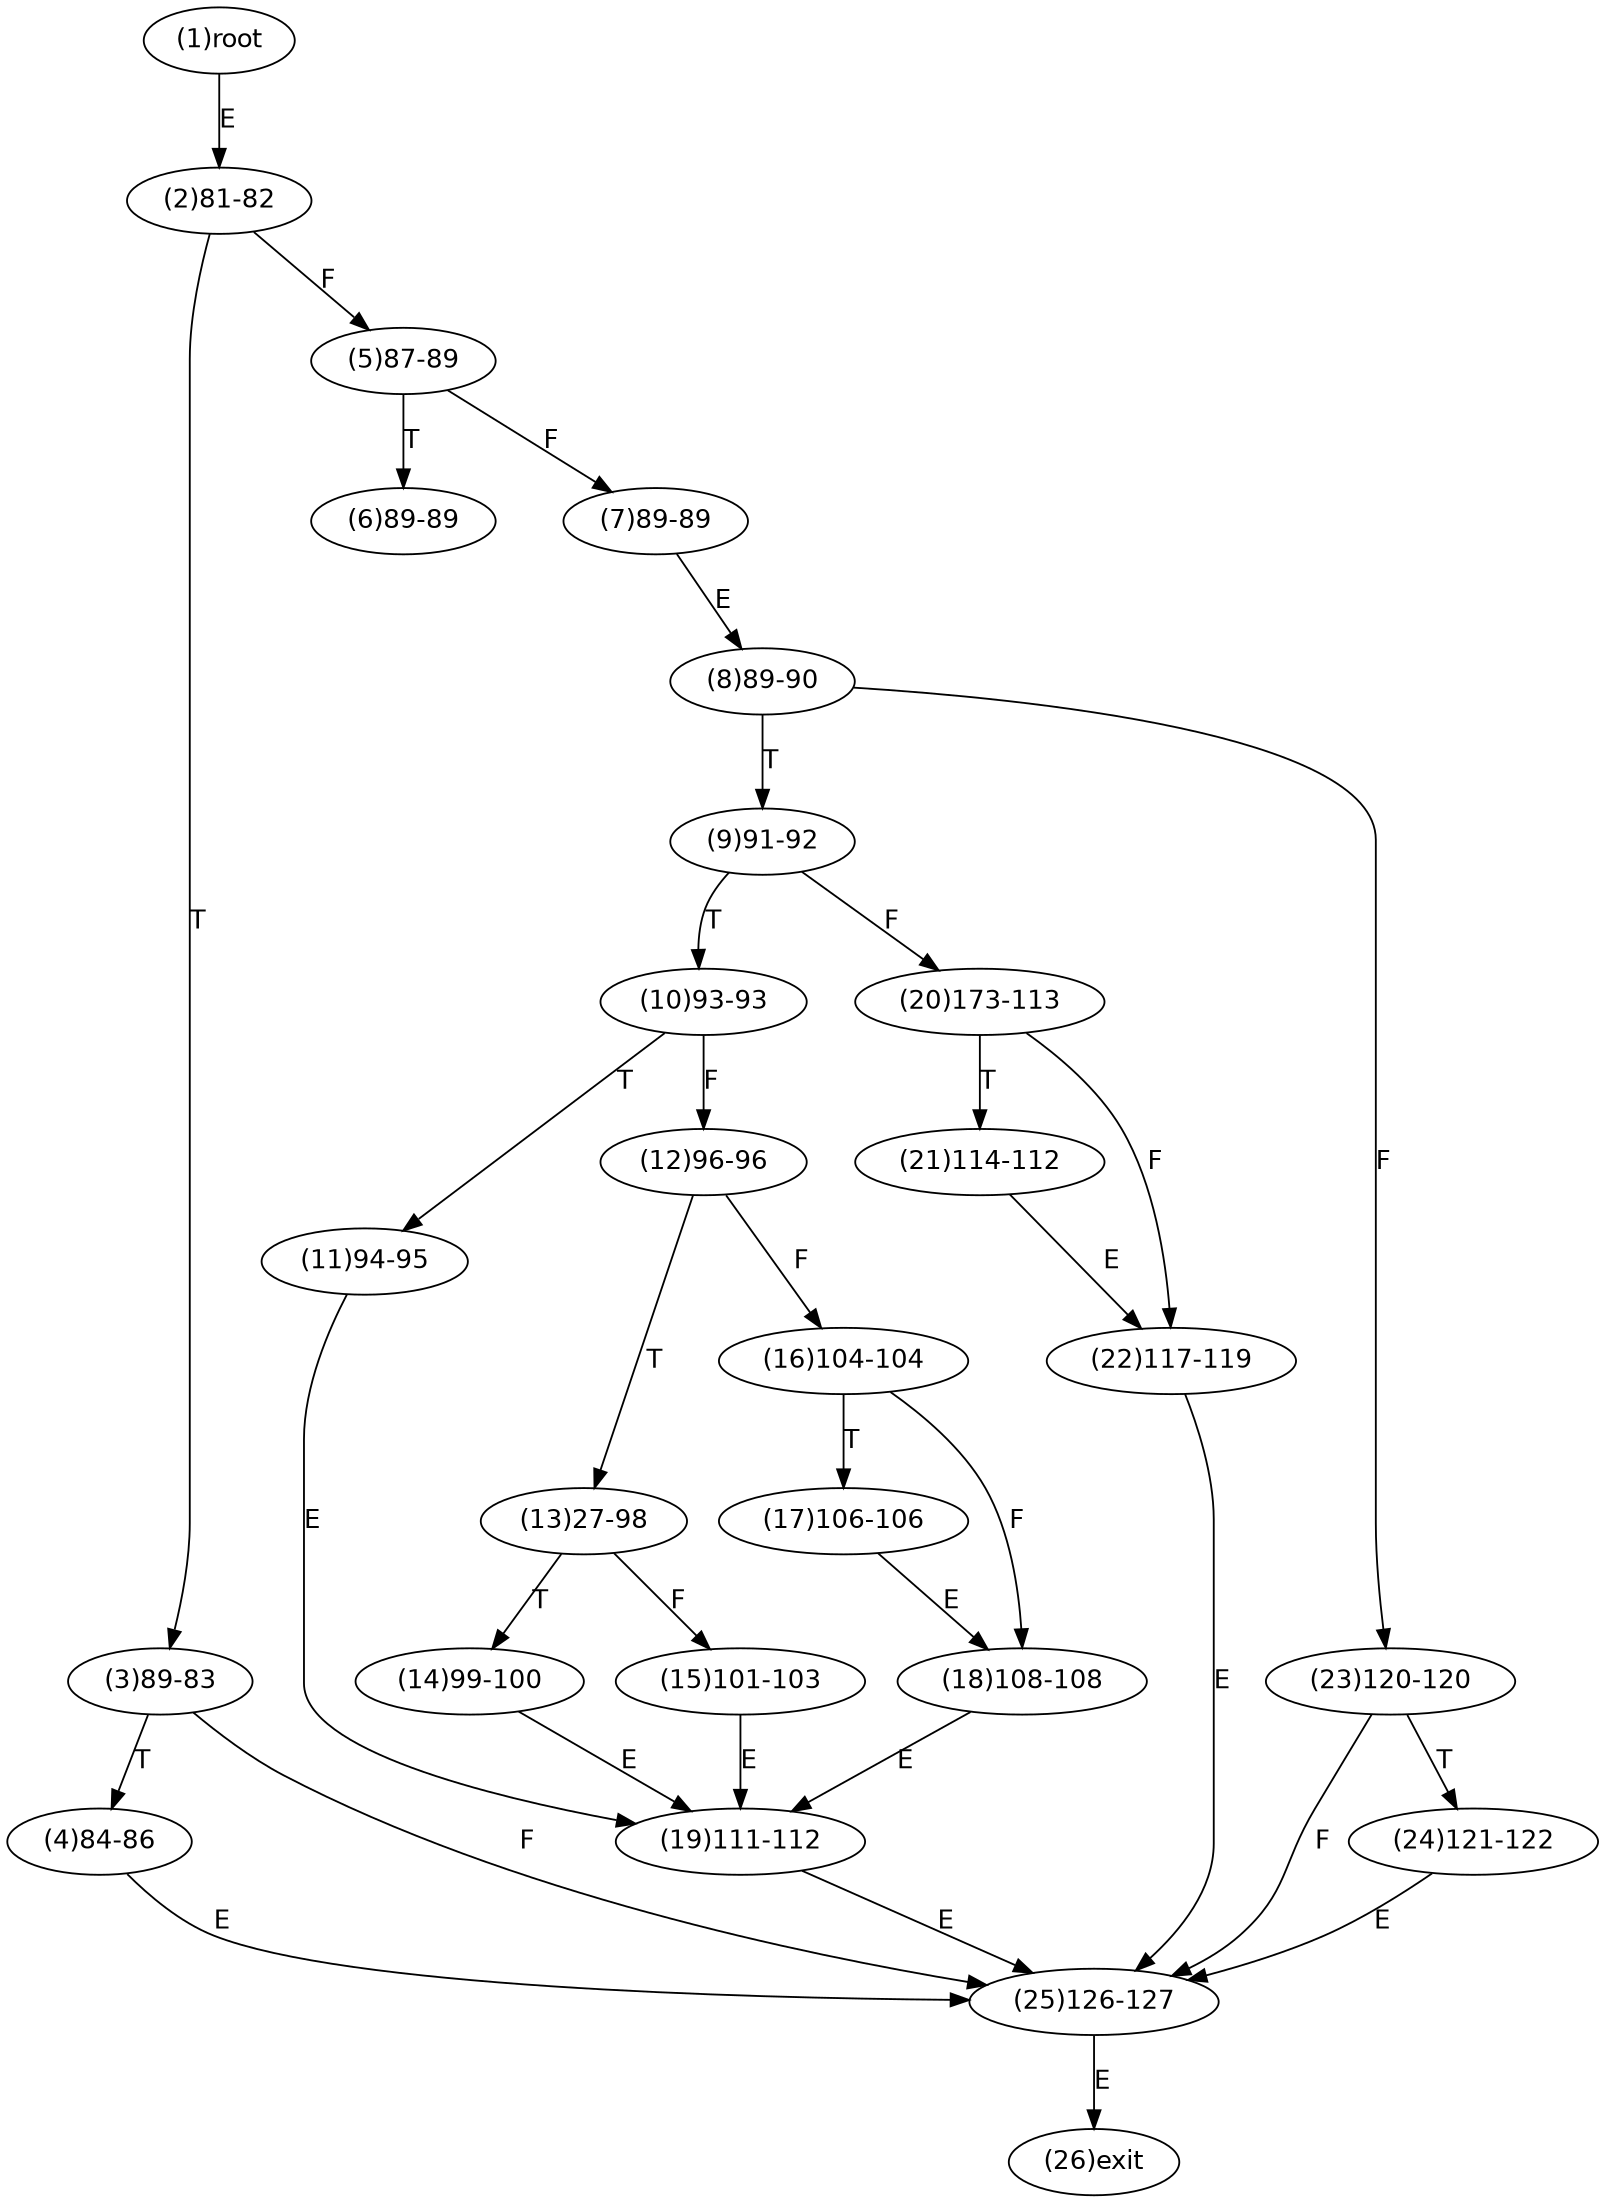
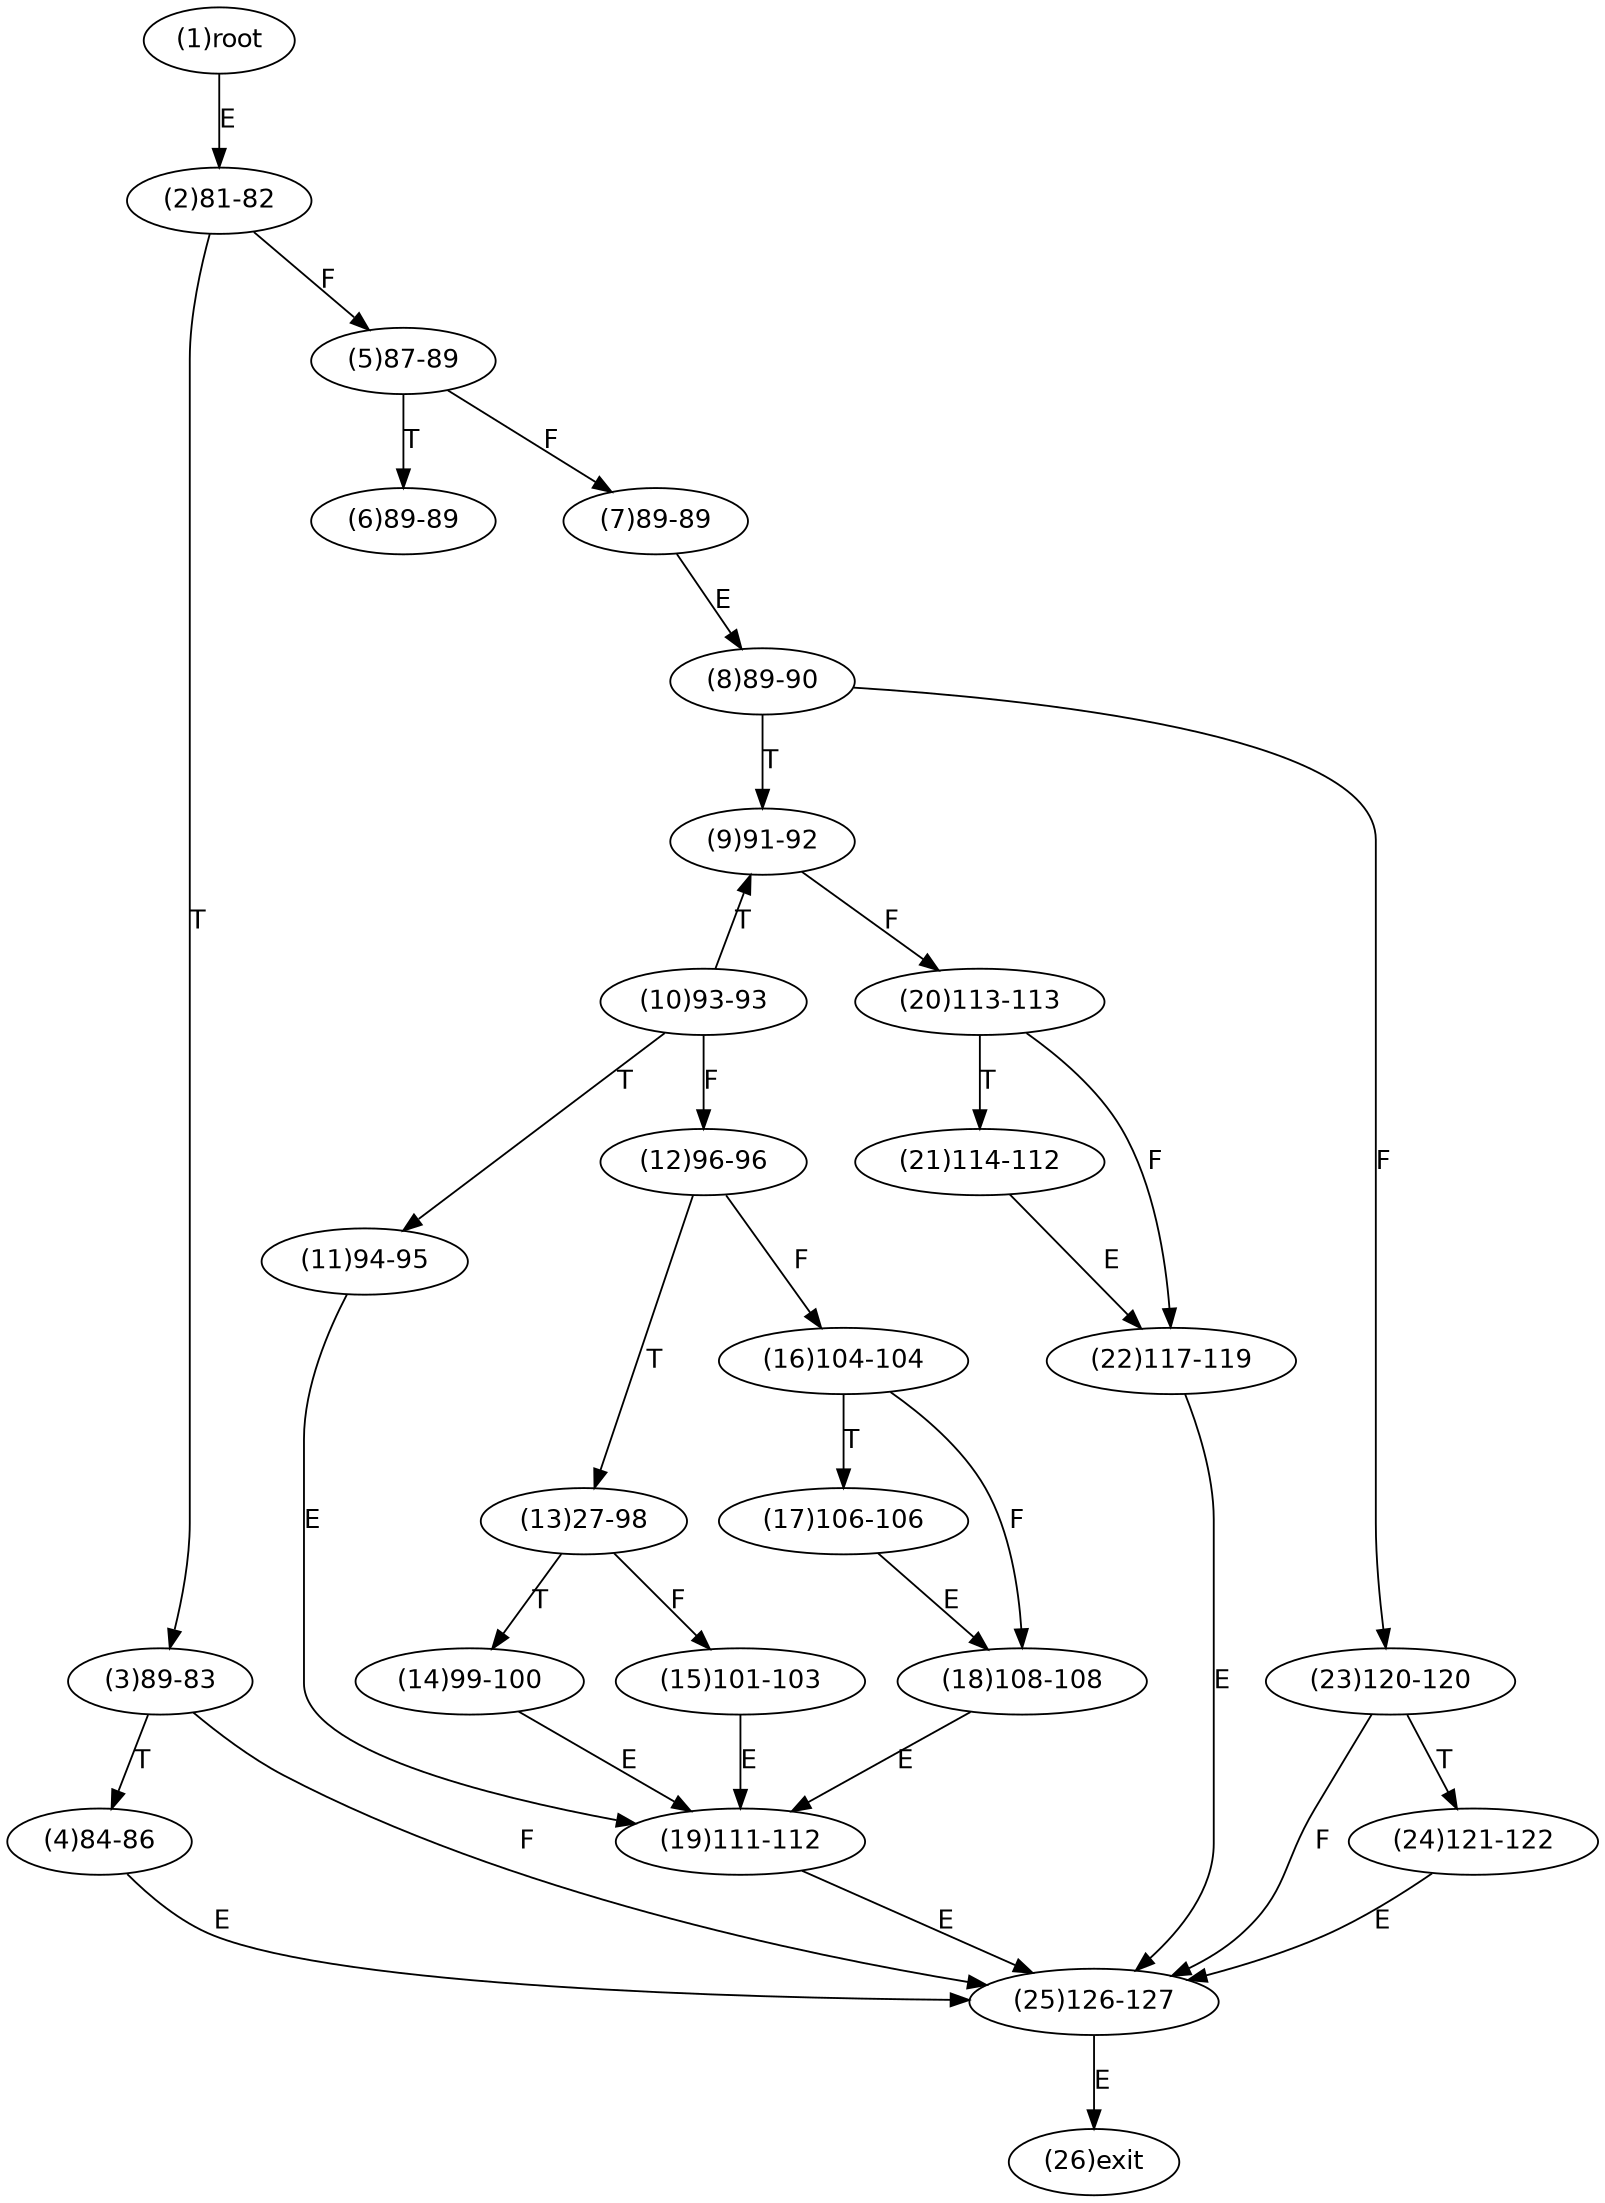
(706, 908) -> (730, 931)
(980, 1002) -> (980, 1002)
